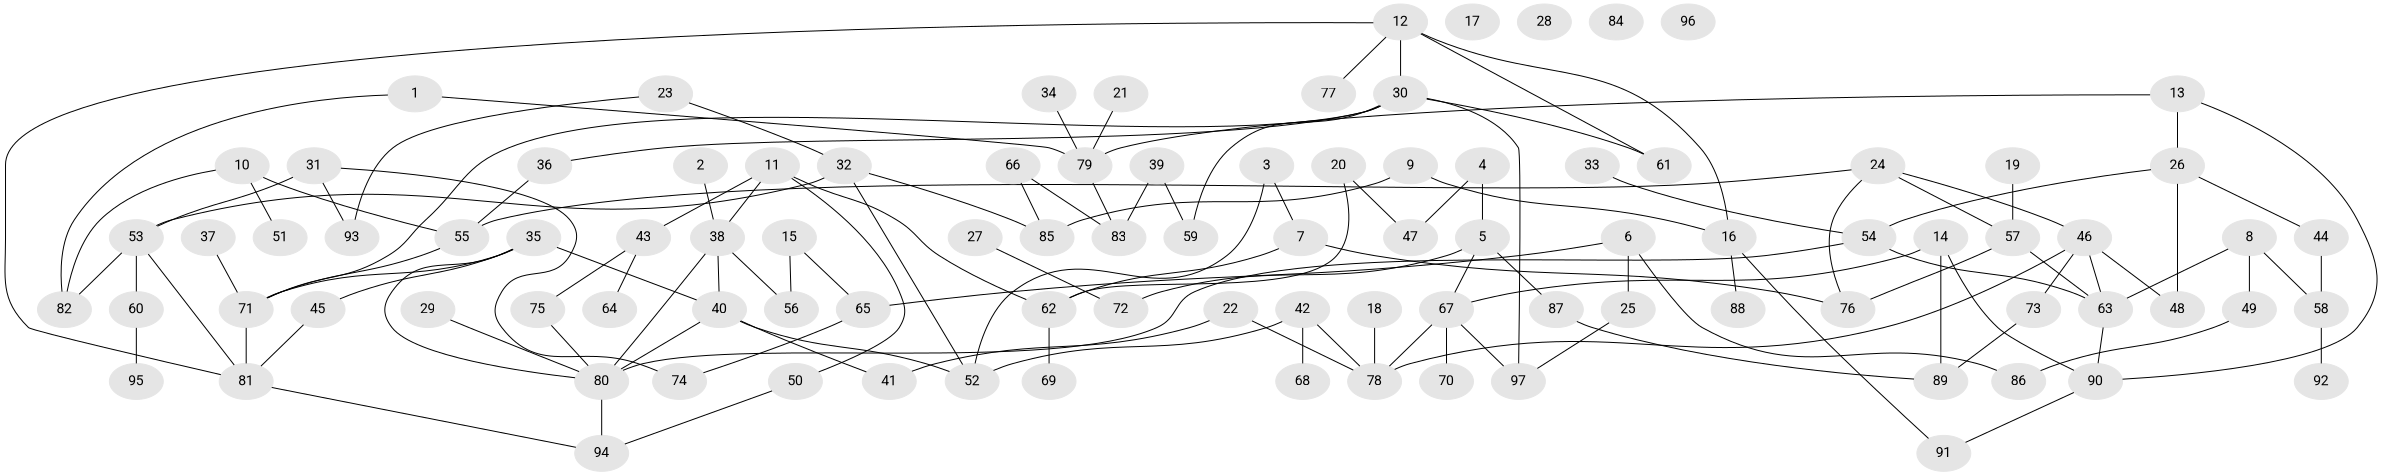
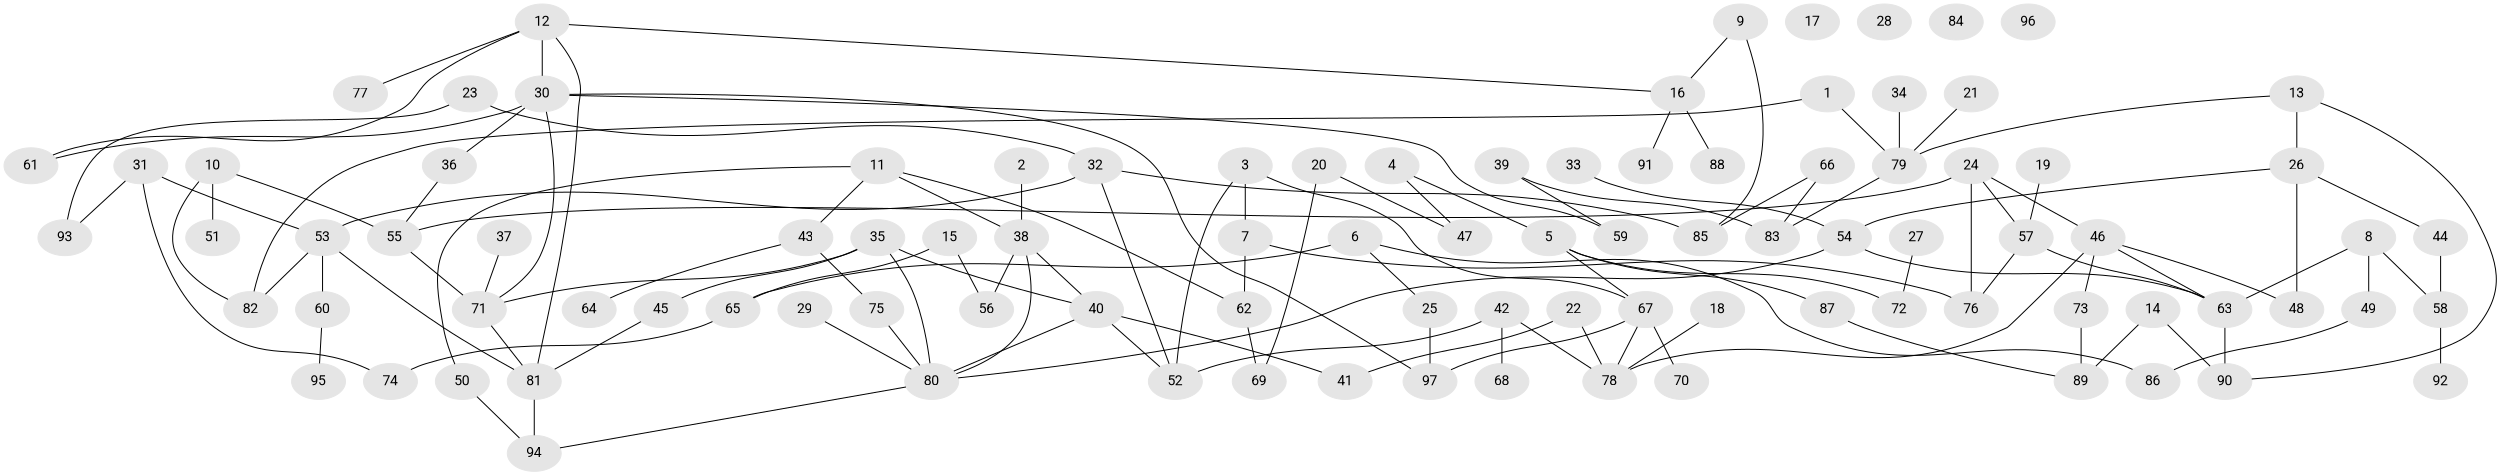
(1742, 280) -> (1413, 243)
(1243, 282) -> (1295, 275)
(2020, 417) -> none
